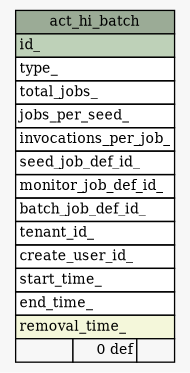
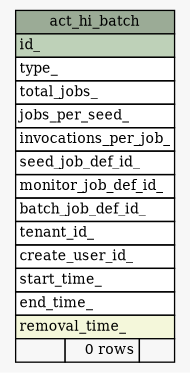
(115, 350) -> (110, 350)
